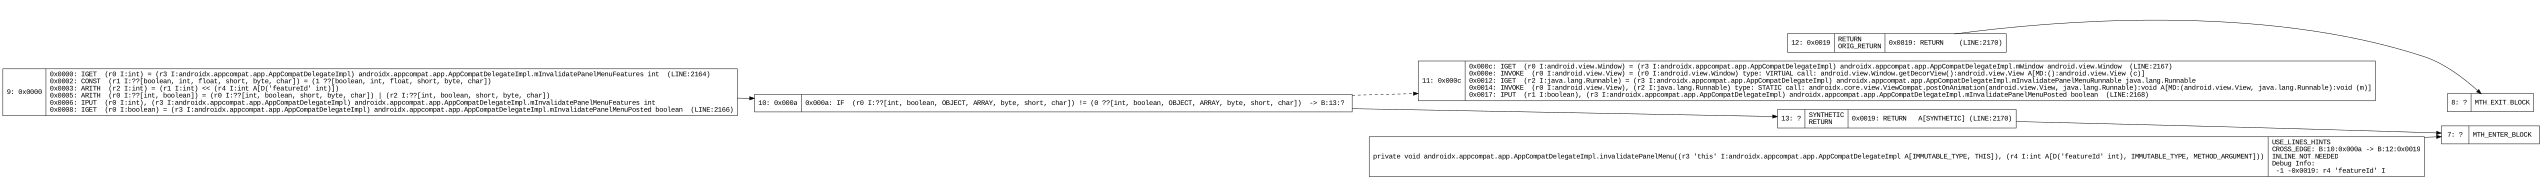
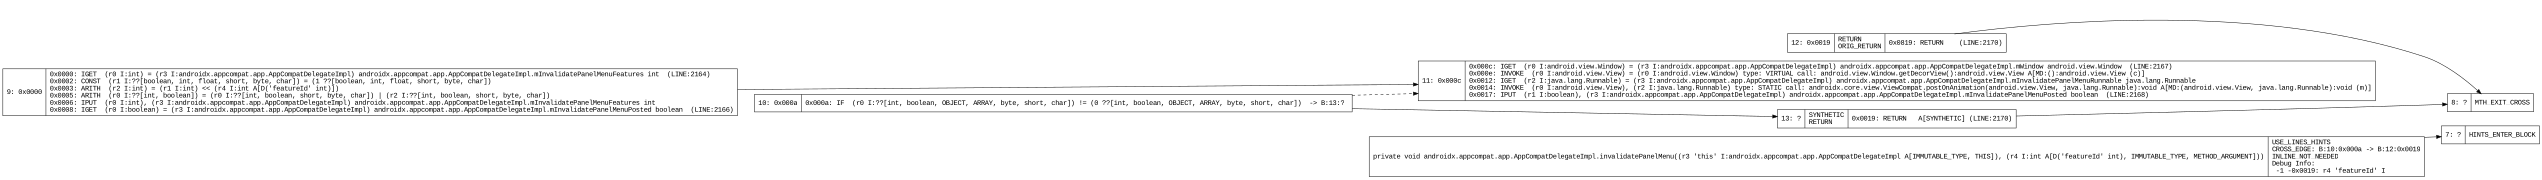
(744, 98) -> (1075, 87)
(2502, 102) -> (2502, 102)
(2226, 127) -> (2229, 111)
(2502, 135) -> (2502, 135)
